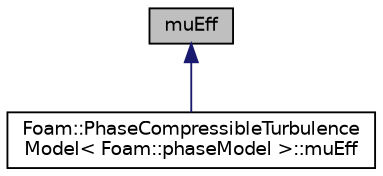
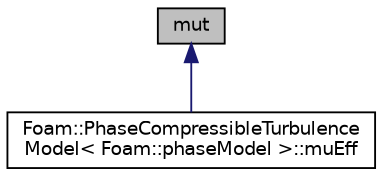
(191, 26) -> (191, 26)
